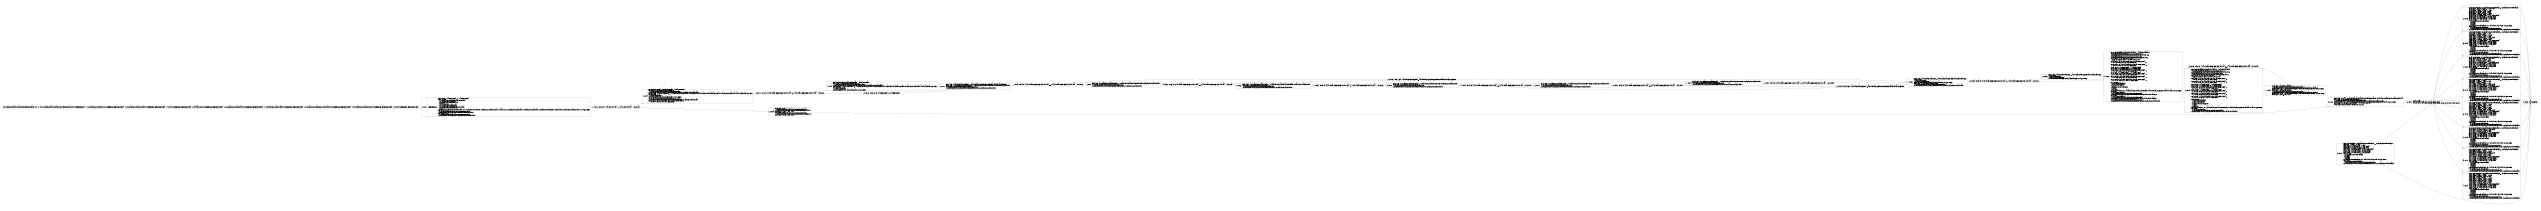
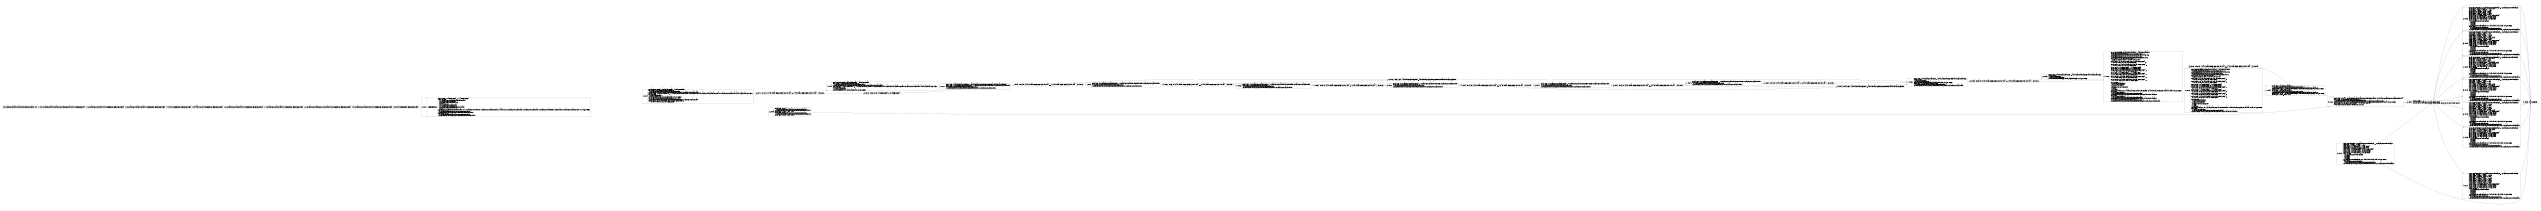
(617, 107) -> none
(2491, 160) -> none
